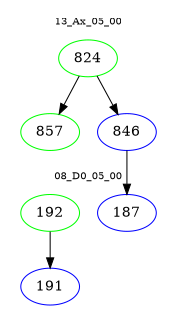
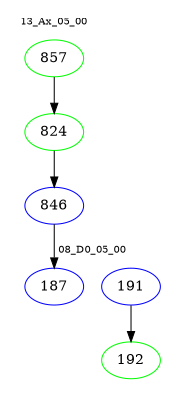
(72, 90) -> (54, 90)
(50, 245) -> (131, 318)
